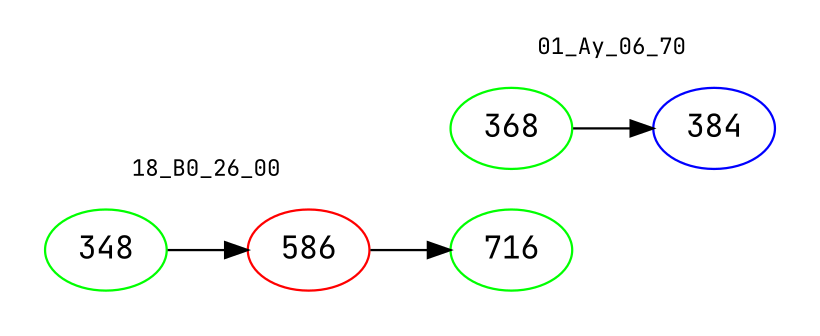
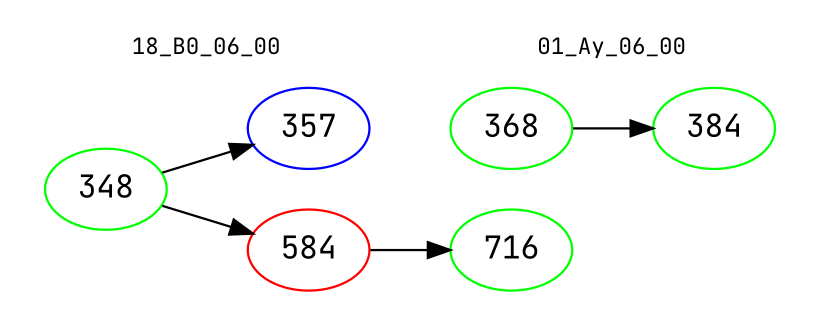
(613, 48) -> (613, 48)
none -> (309, 128)
(714, 128) -> (714, 128)
(207, 170) -> (207, 48)
(309, 250) -> (309, 250)
